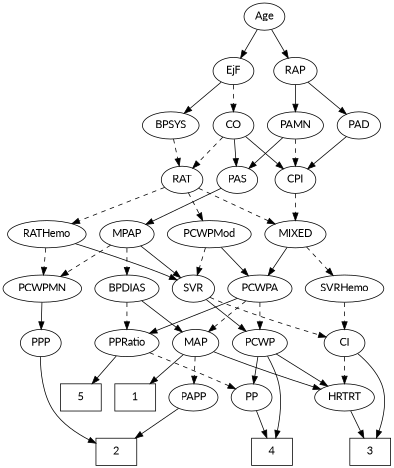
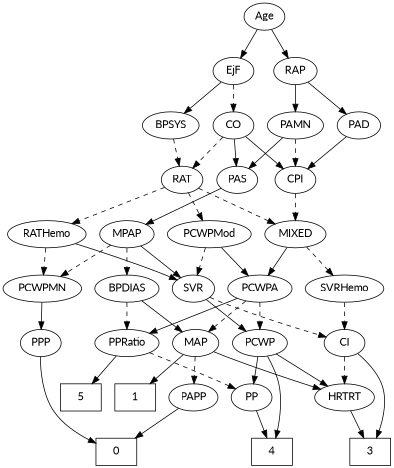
(116, 452) -> (116, 452)
